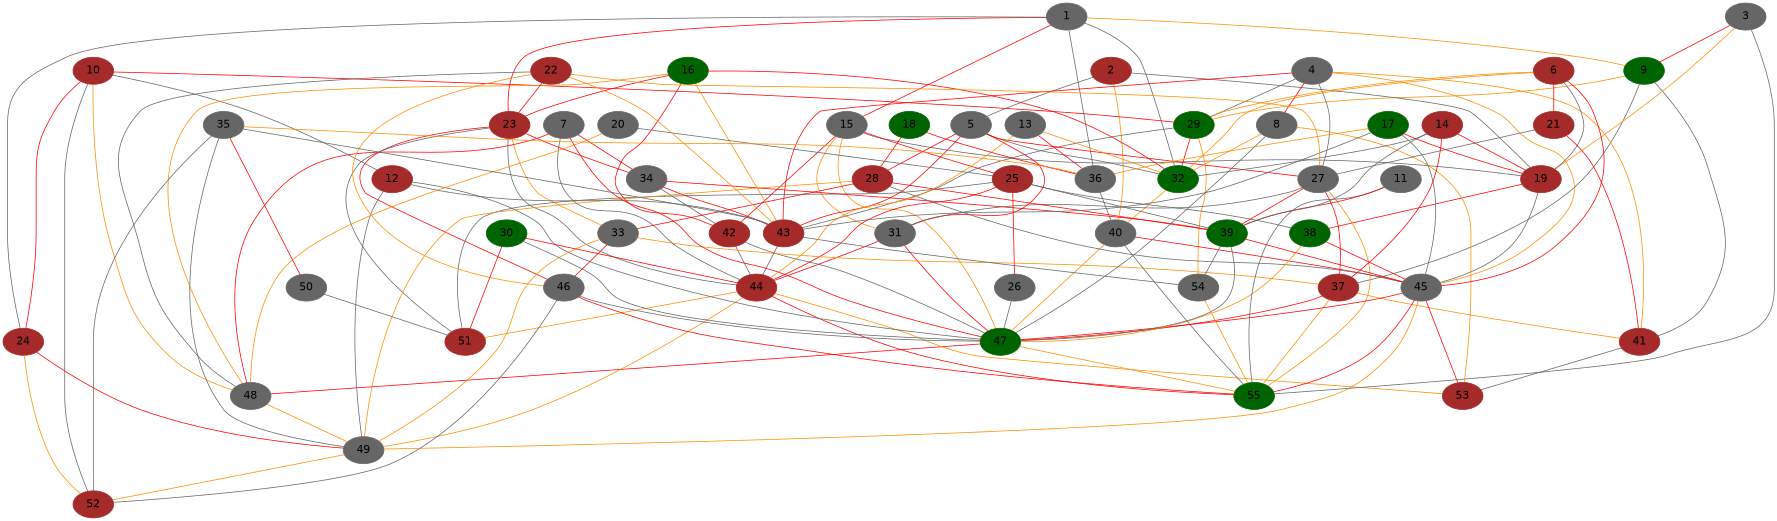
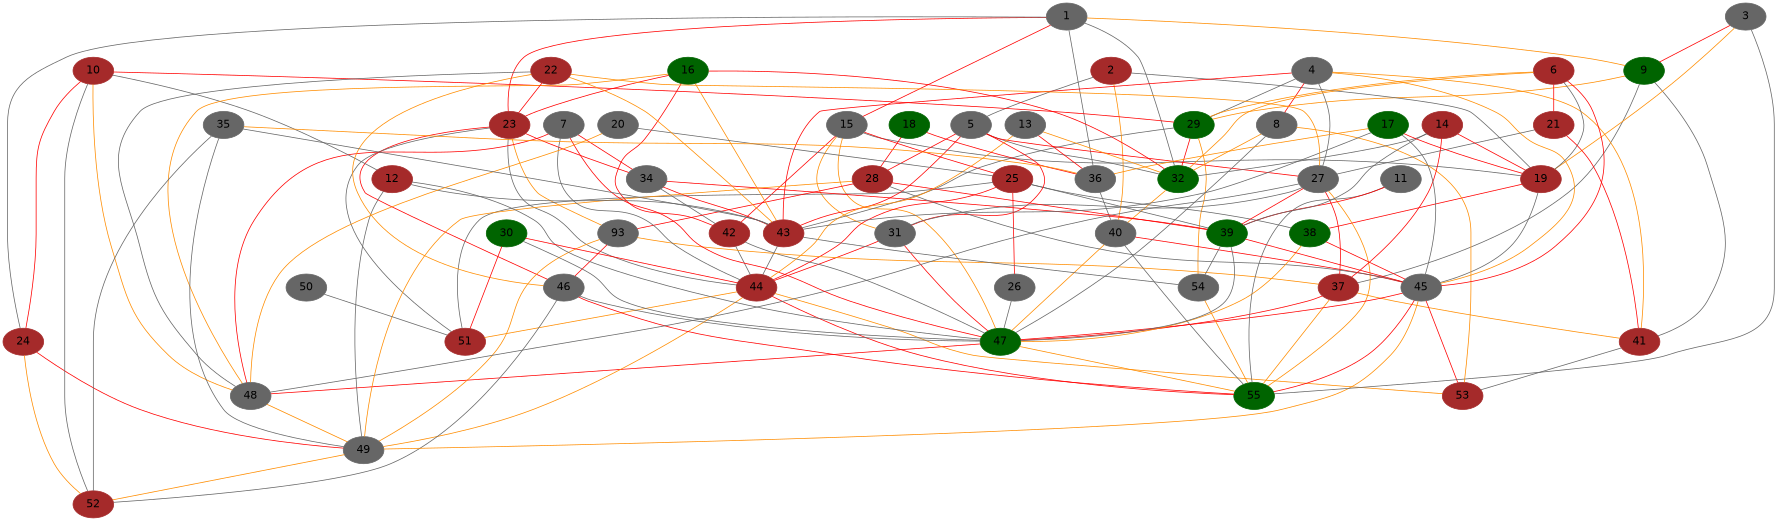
(262, 200) -> none
(618, 233) -> (618, 233)
none -> (813, 294)
